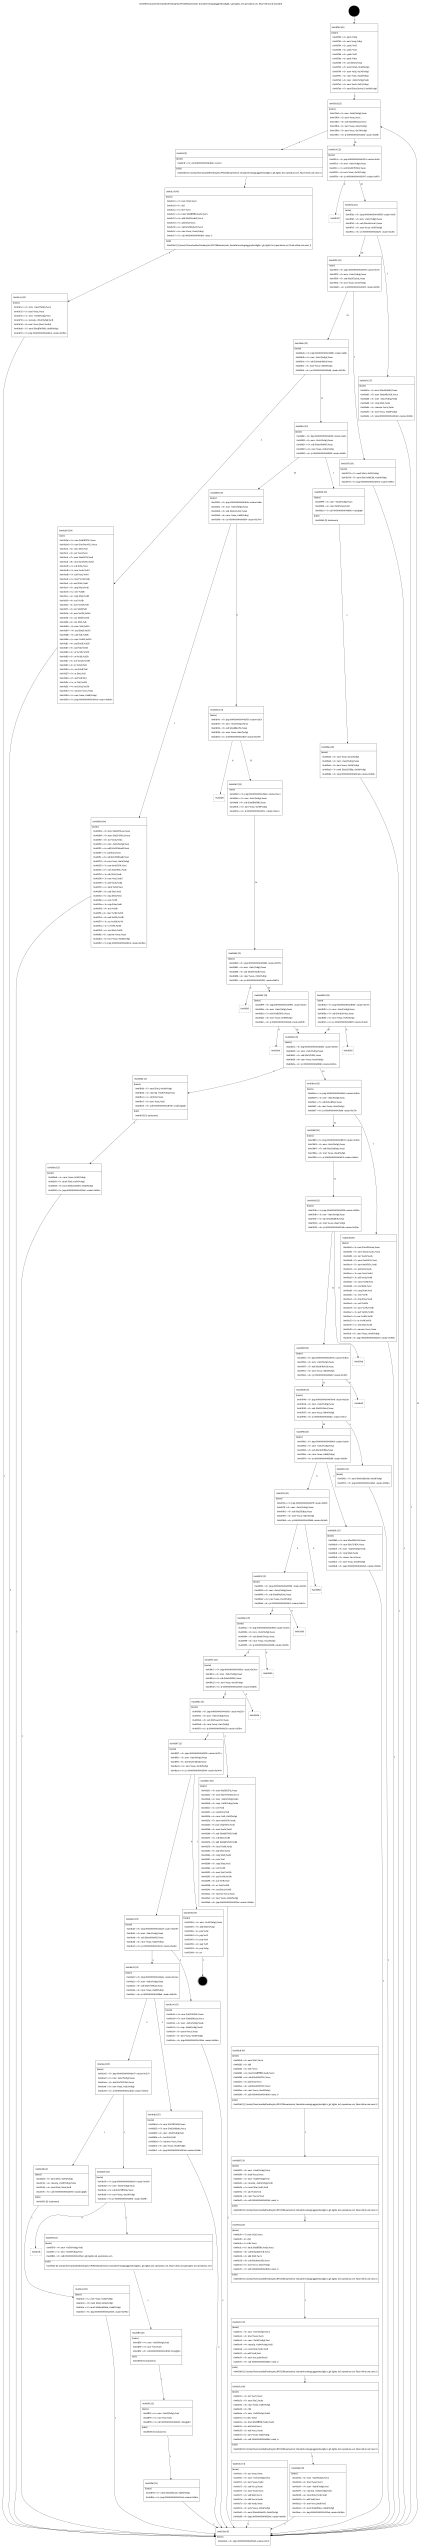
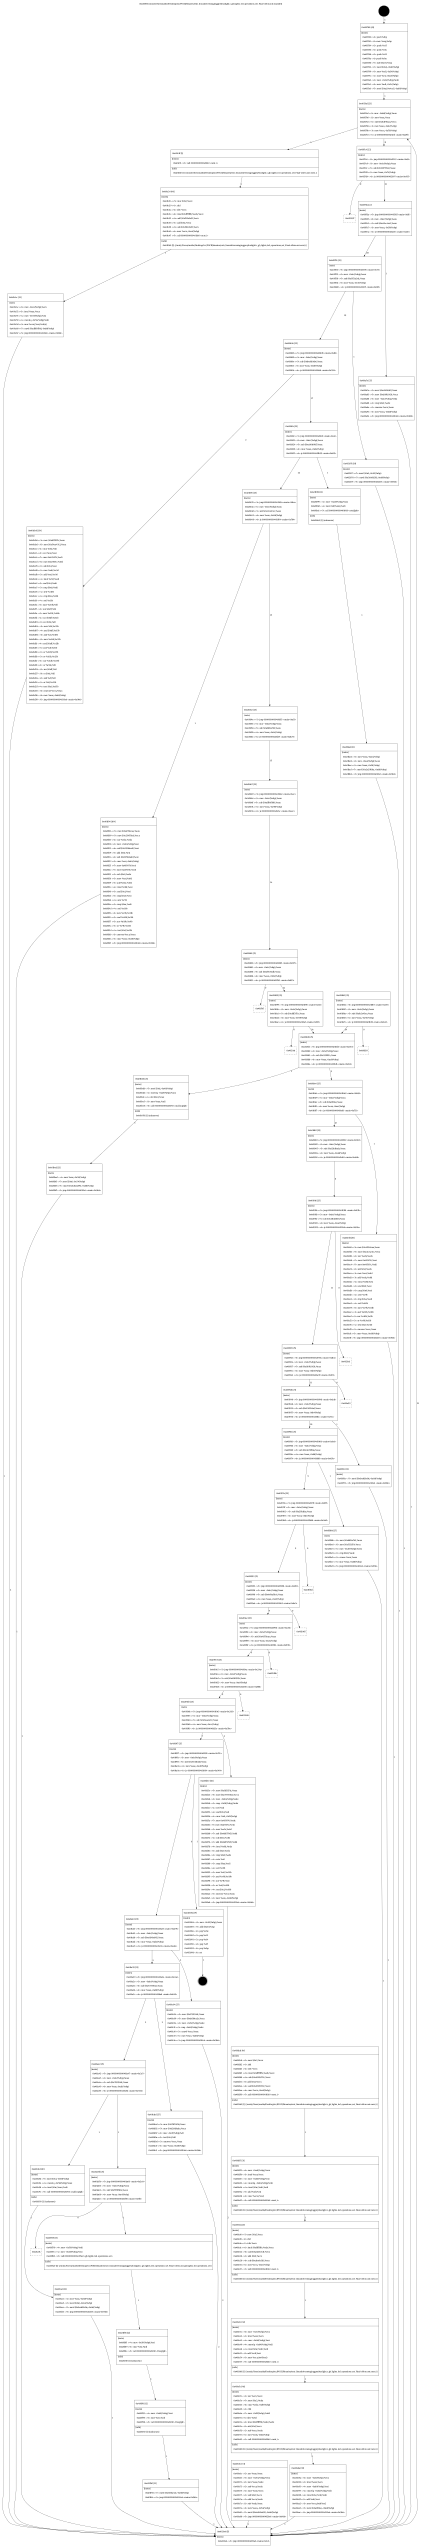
(219, 798) -> none
